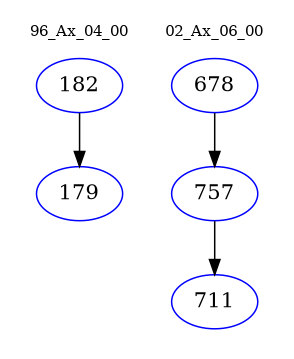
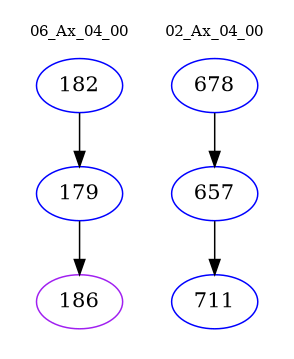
(80, 32) -> (80, 32)
(215, 32) -> (215, 32)
(215, 194) -> (215, 194)
none -> (80, 302)
